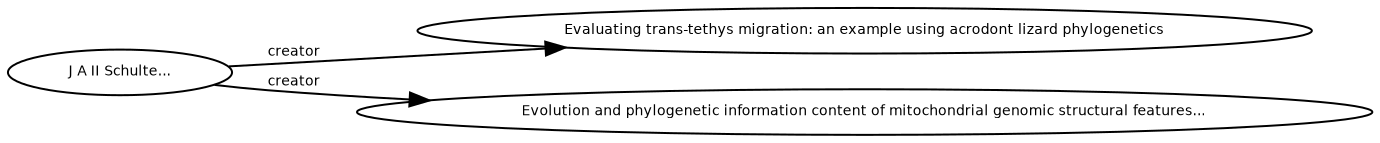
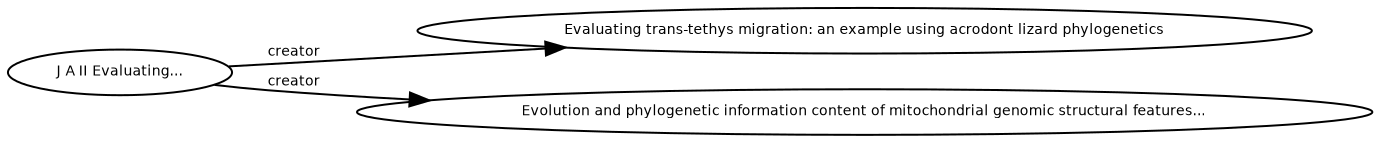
(120, 72) -> (120, 72)
